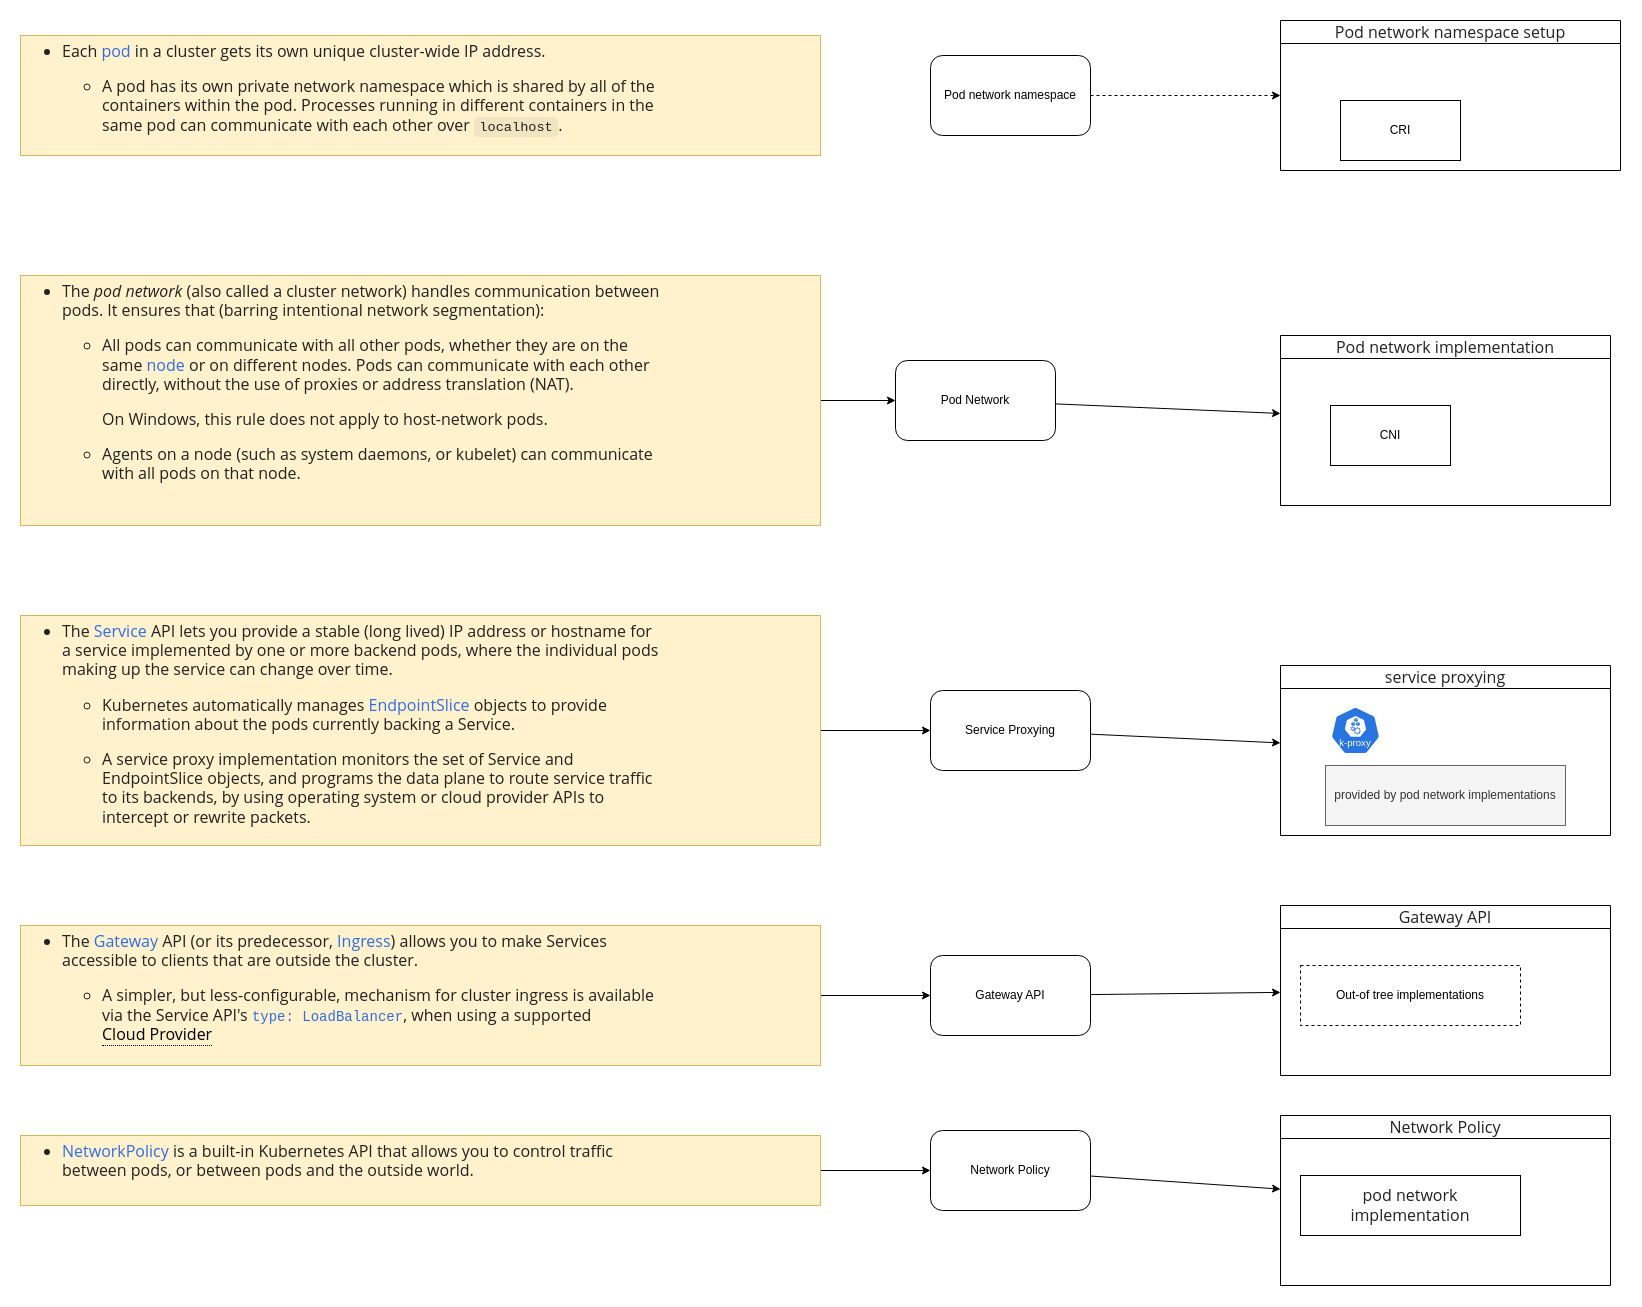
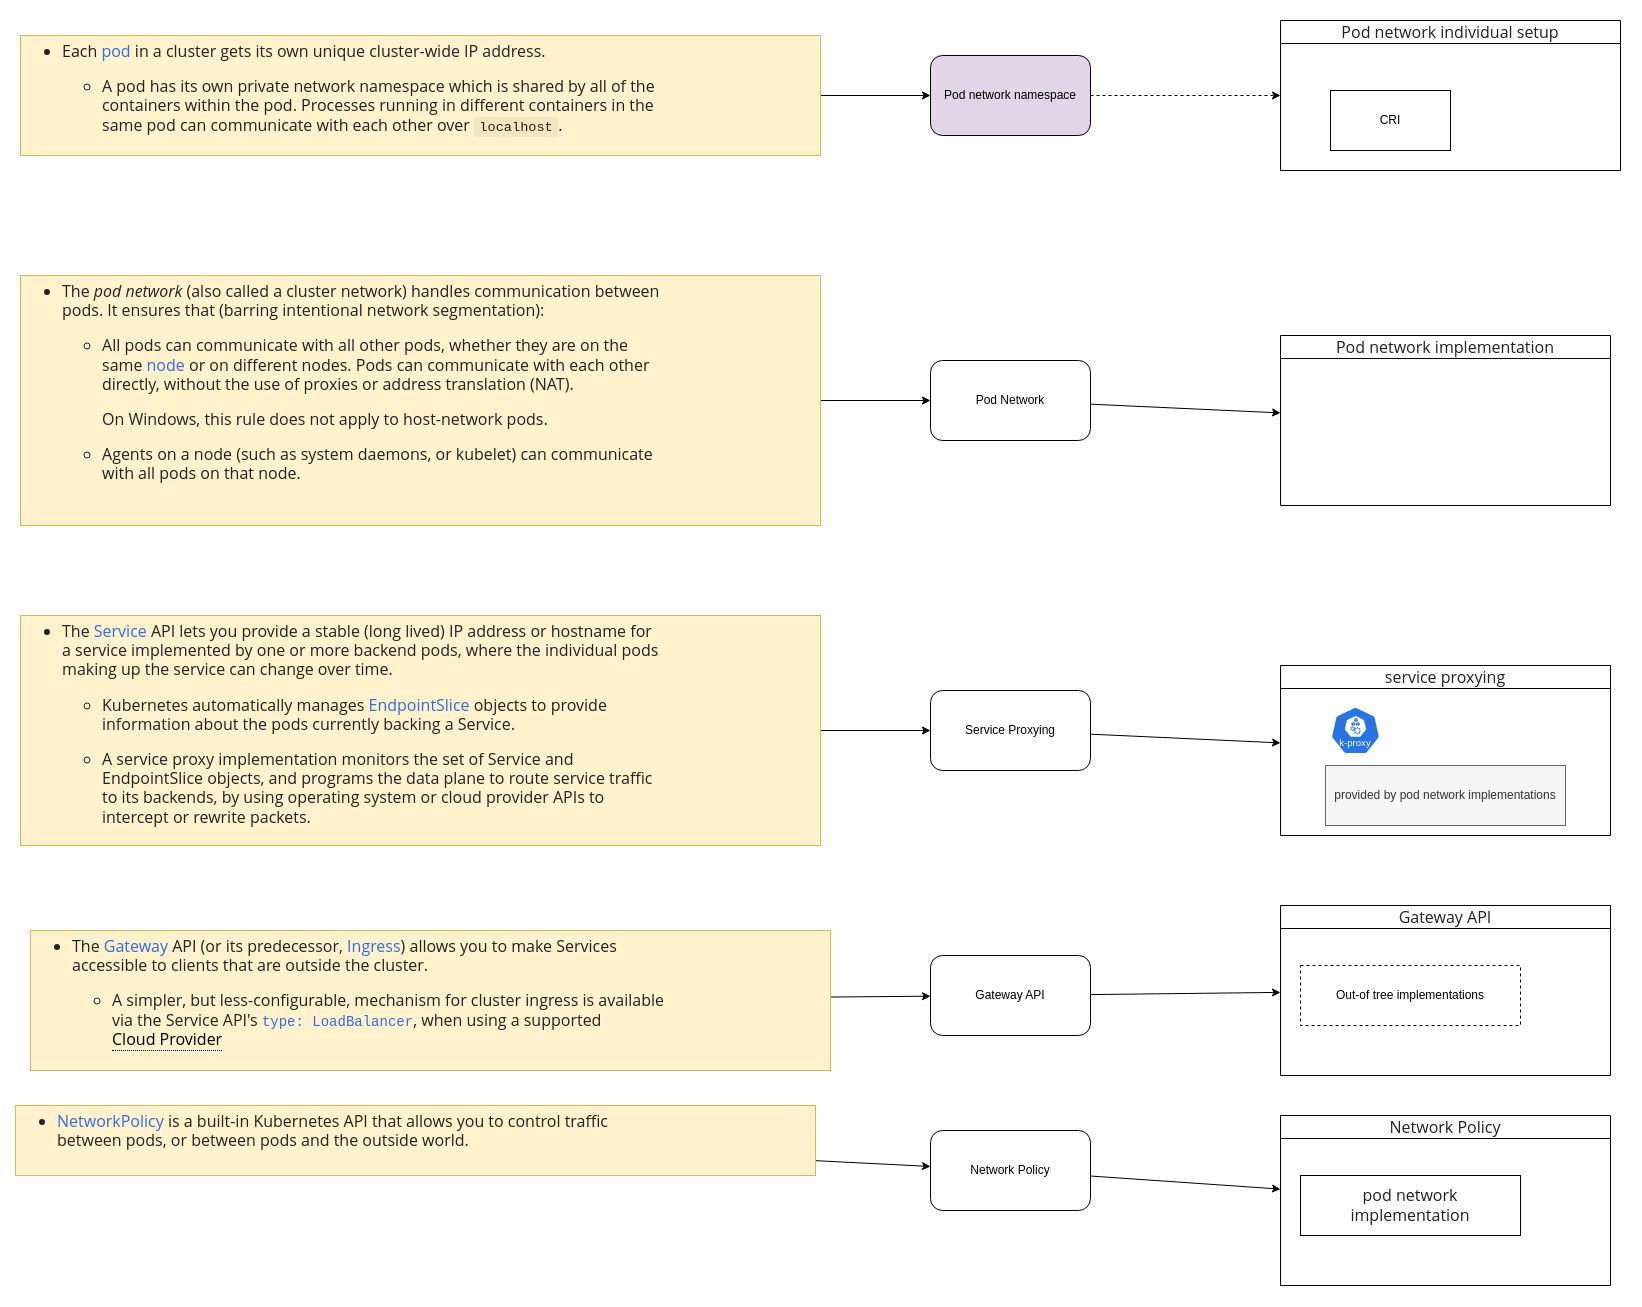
(1451, 33) -> (1451, 33)
none -> (872, 96)
(1011, 96) -> (1011, 96)
(1401, 131) -> (1391, 121)
(976, 401) -> (1011, 401)
(1391, 436) -> none
(421, 996) -> (431, 1001)
(421, 1171) -> (416, 1141)
